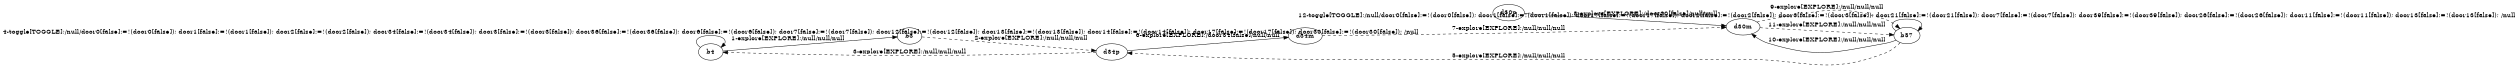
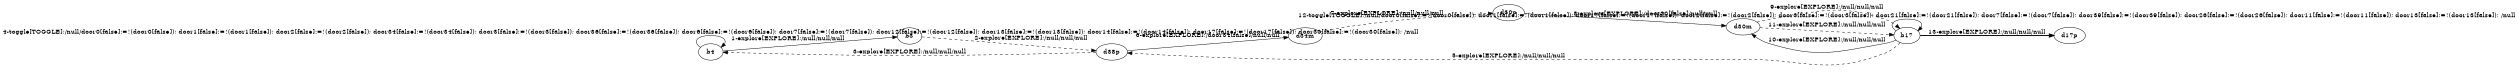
(1522, 33) -> (1404, 20)
(1907, 36) -> (1907, 36)
none -> (2070, 36)
(1112, 52) -> (1112, 52)
